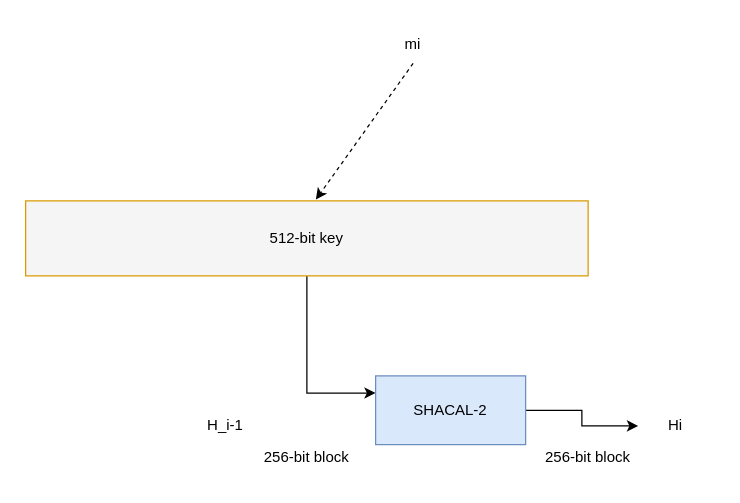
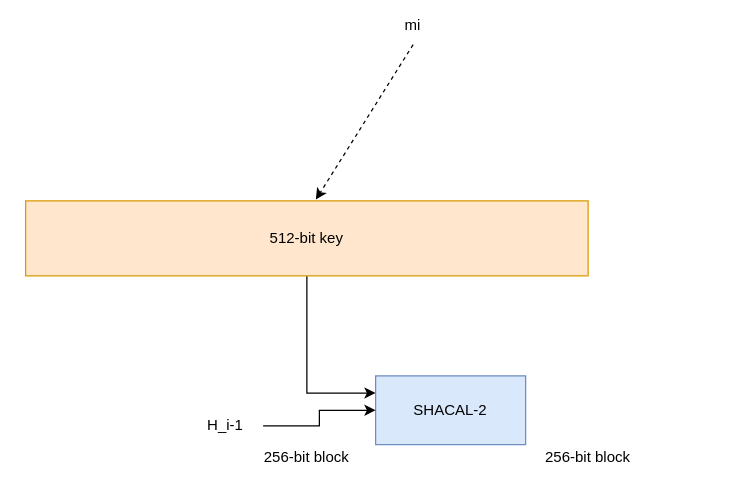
(413, 44) -> (413, 26)
(307, 238) -> (307, 238)
(582, 413) -> none
none -> (319, 423)
(676, 426) -> none
